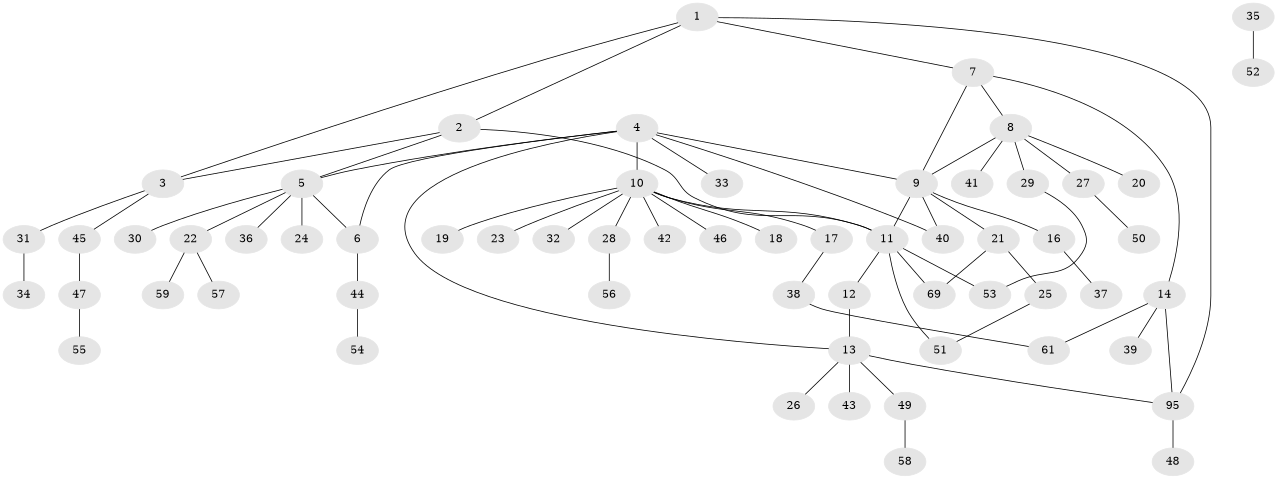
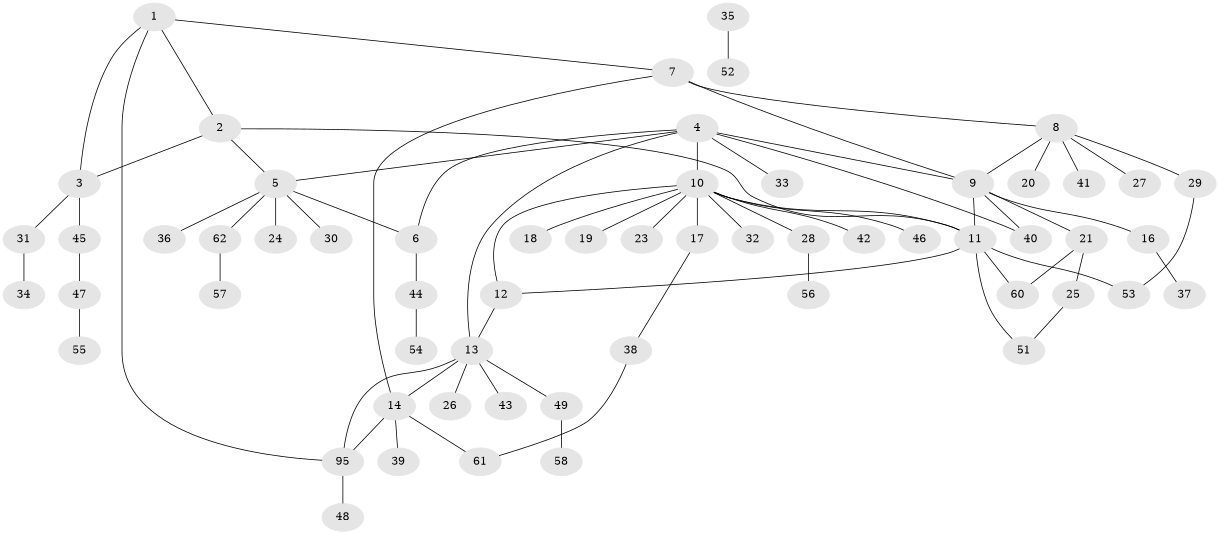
none -> (558, 201)
(191, 239) -> (220, 239)
(1139, 239) -> none
(163, 295) -> none
(934, 295) -> (1018, 295)
none -> (433, 378)
